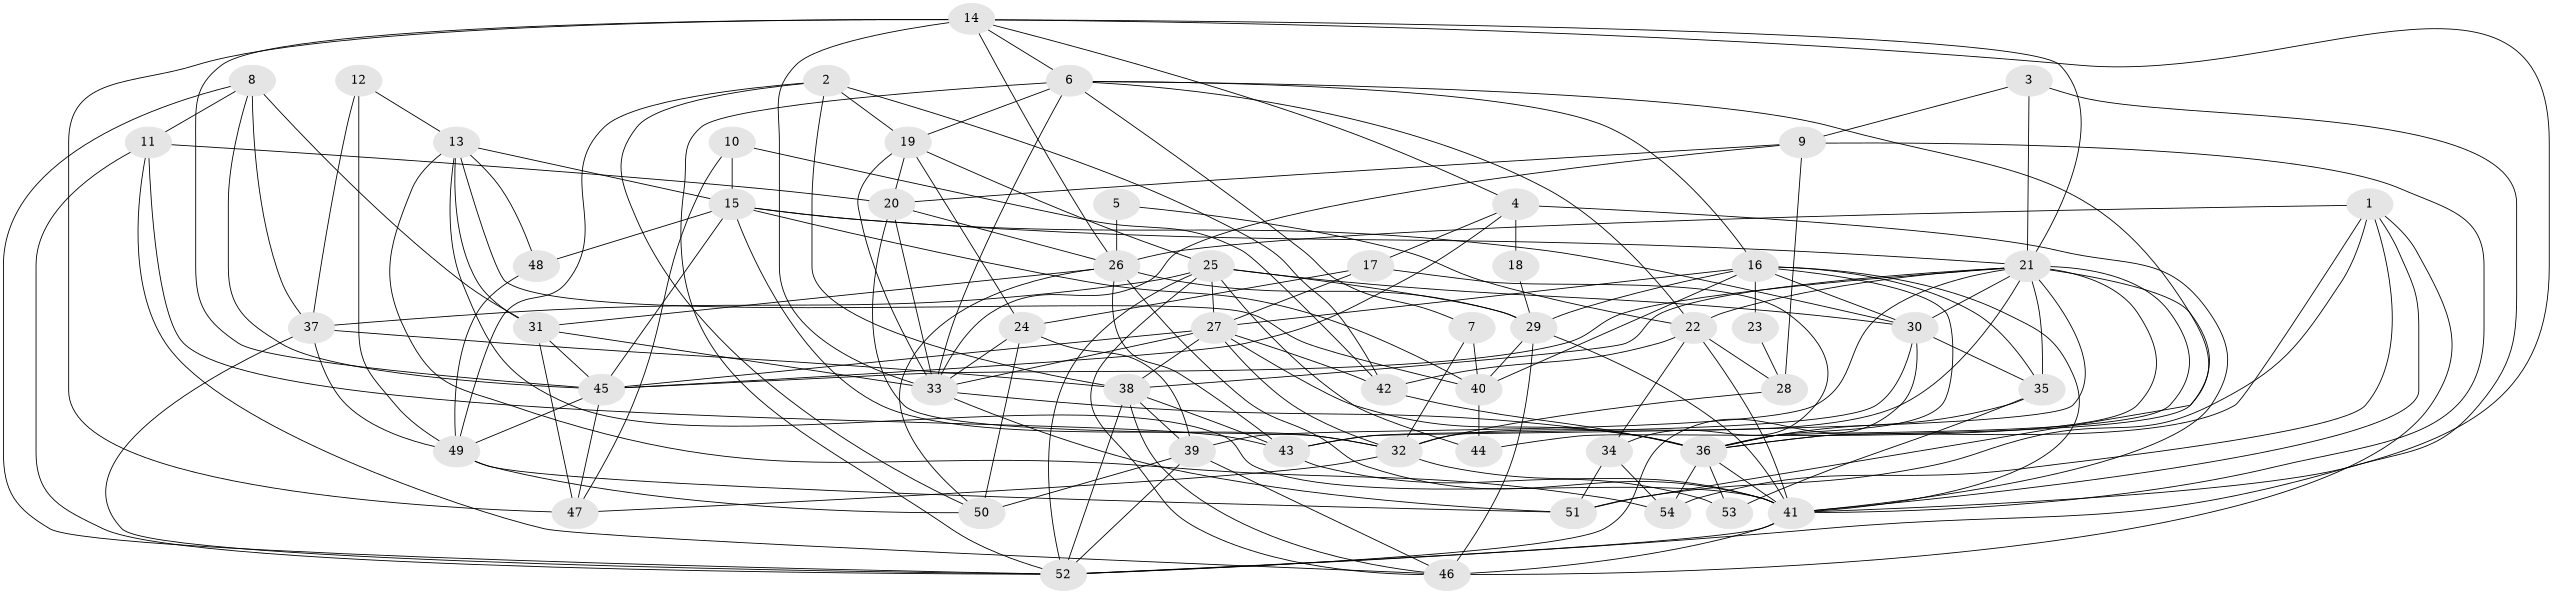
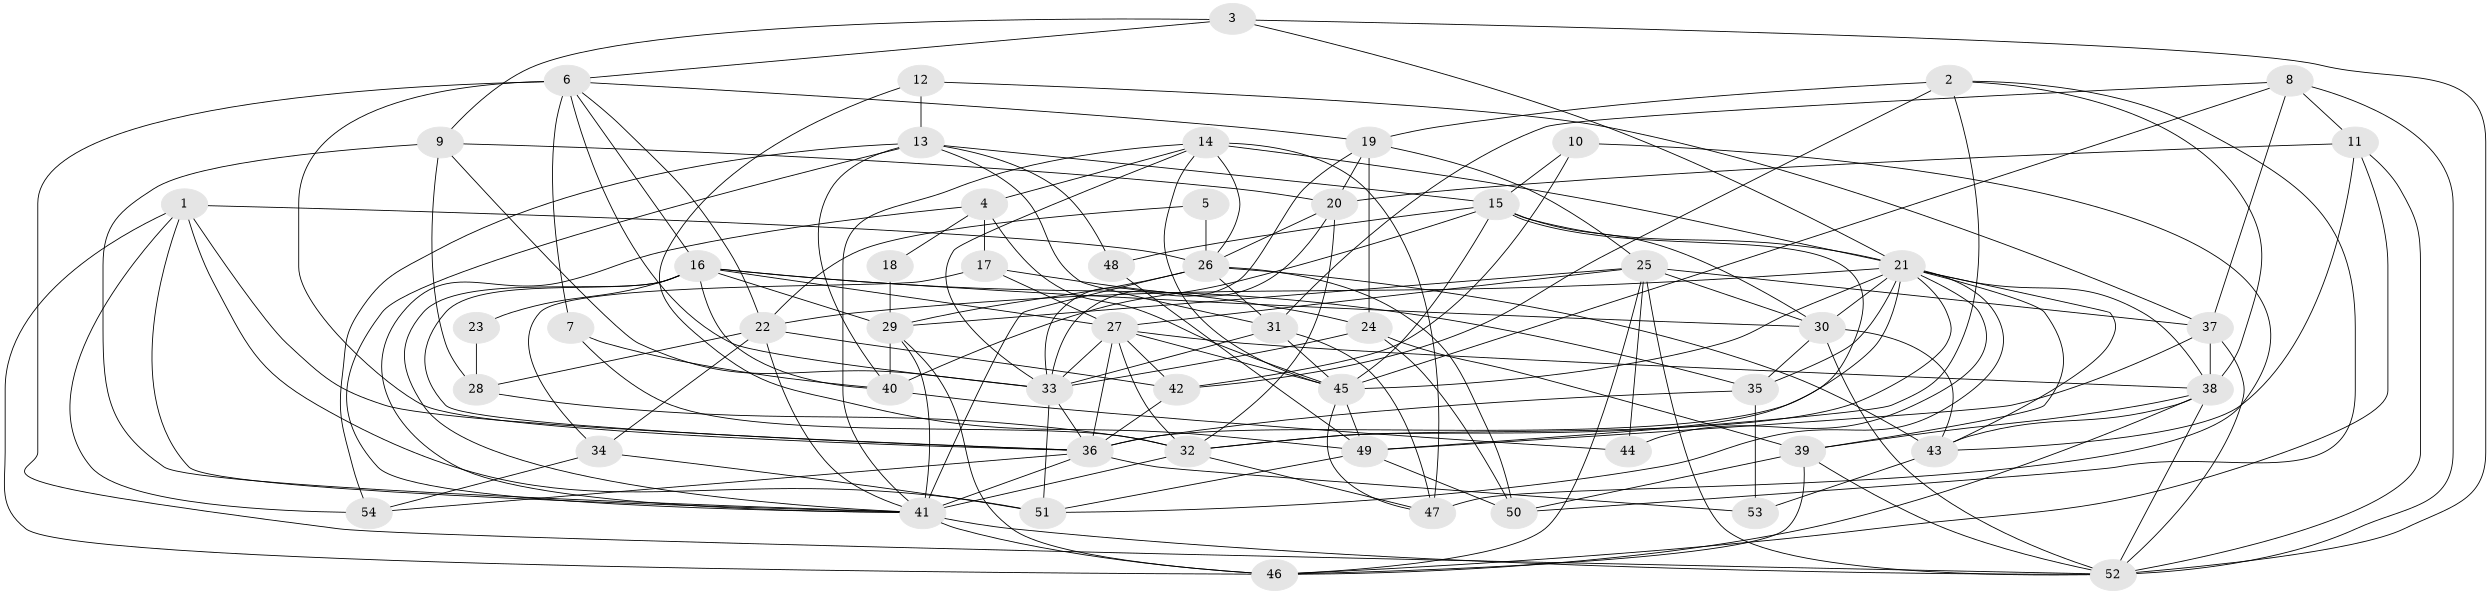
(1021, 50) -> (900, 50)
